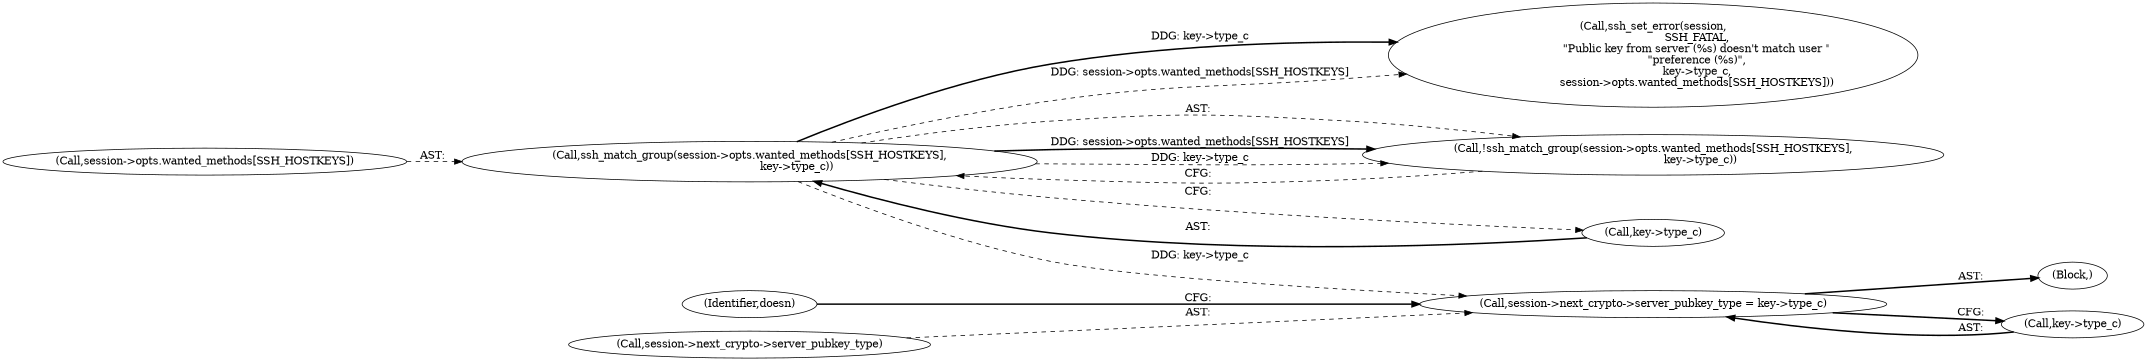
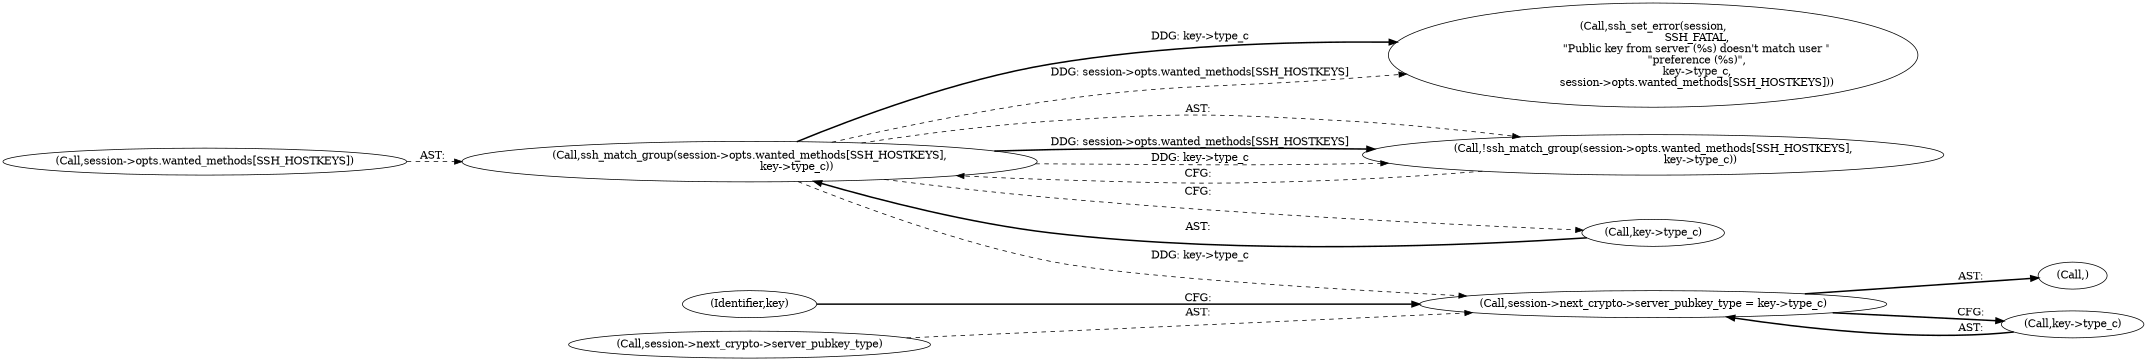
(2073, 276) -> (2073, 276)
(750, 304) -> (750, 304)
